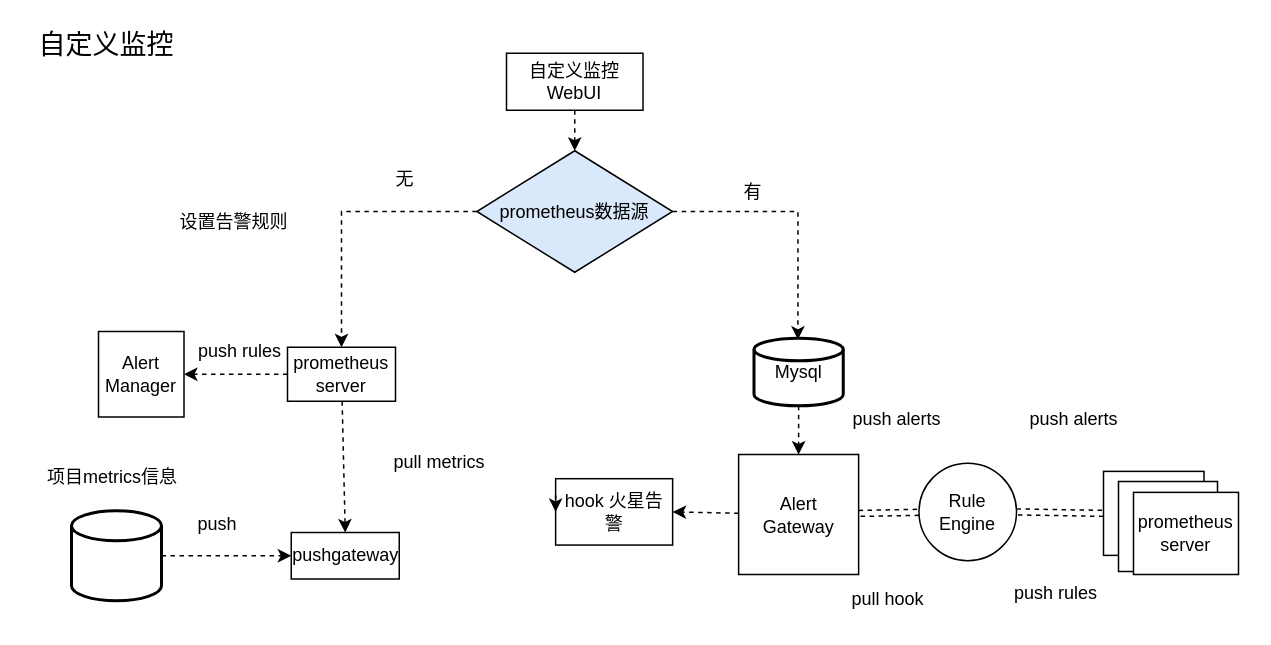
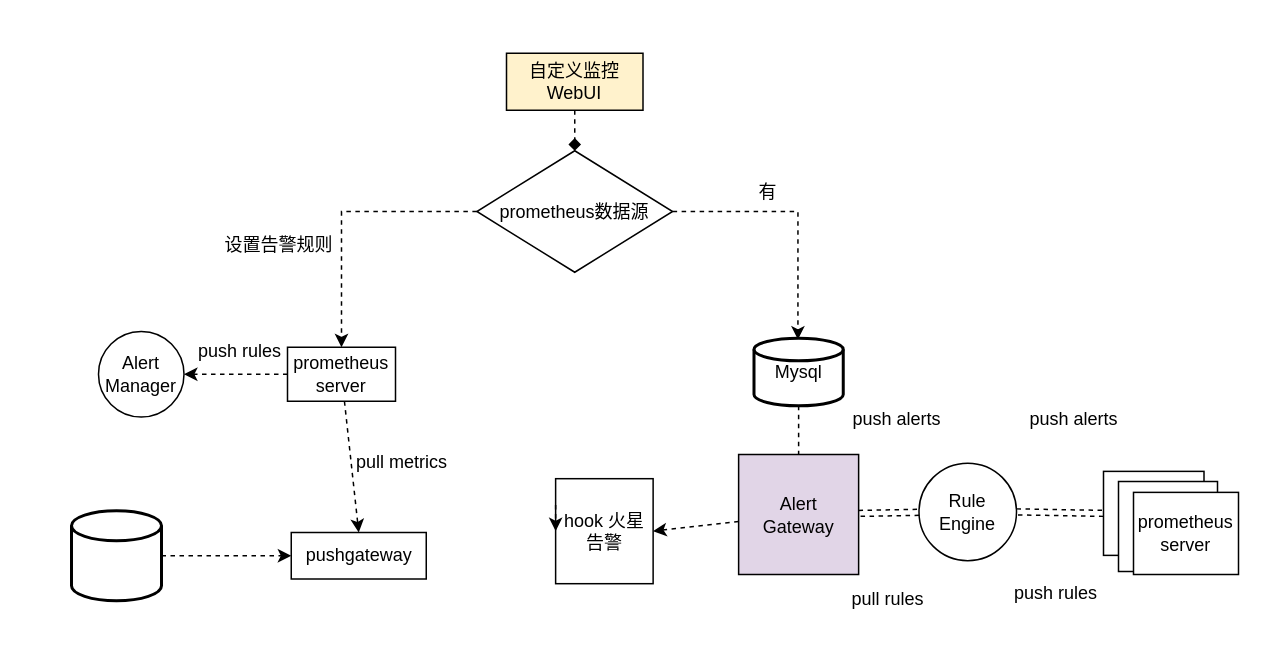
(106, 46) -> none
(575, 82) -> (575, 82)
(575, 139) -> (575, 138)
(404, 179) -> none
(752, 193) -> (767, 193)
(575, 212) -> (575, 212)
(233, 223) -> (278, 245)
(141, 374) -> (141, 374)
(798, 443) -> (798, 447)
(438, 463) -> (401, 463)
(111, 478) -> none
(614, 512) -> (604, 531)
(798, 515) -> (798, 515)
(217, 524) -> none
(345, 556) -> (359, 556)
(888, 599) -> (888, 599)
